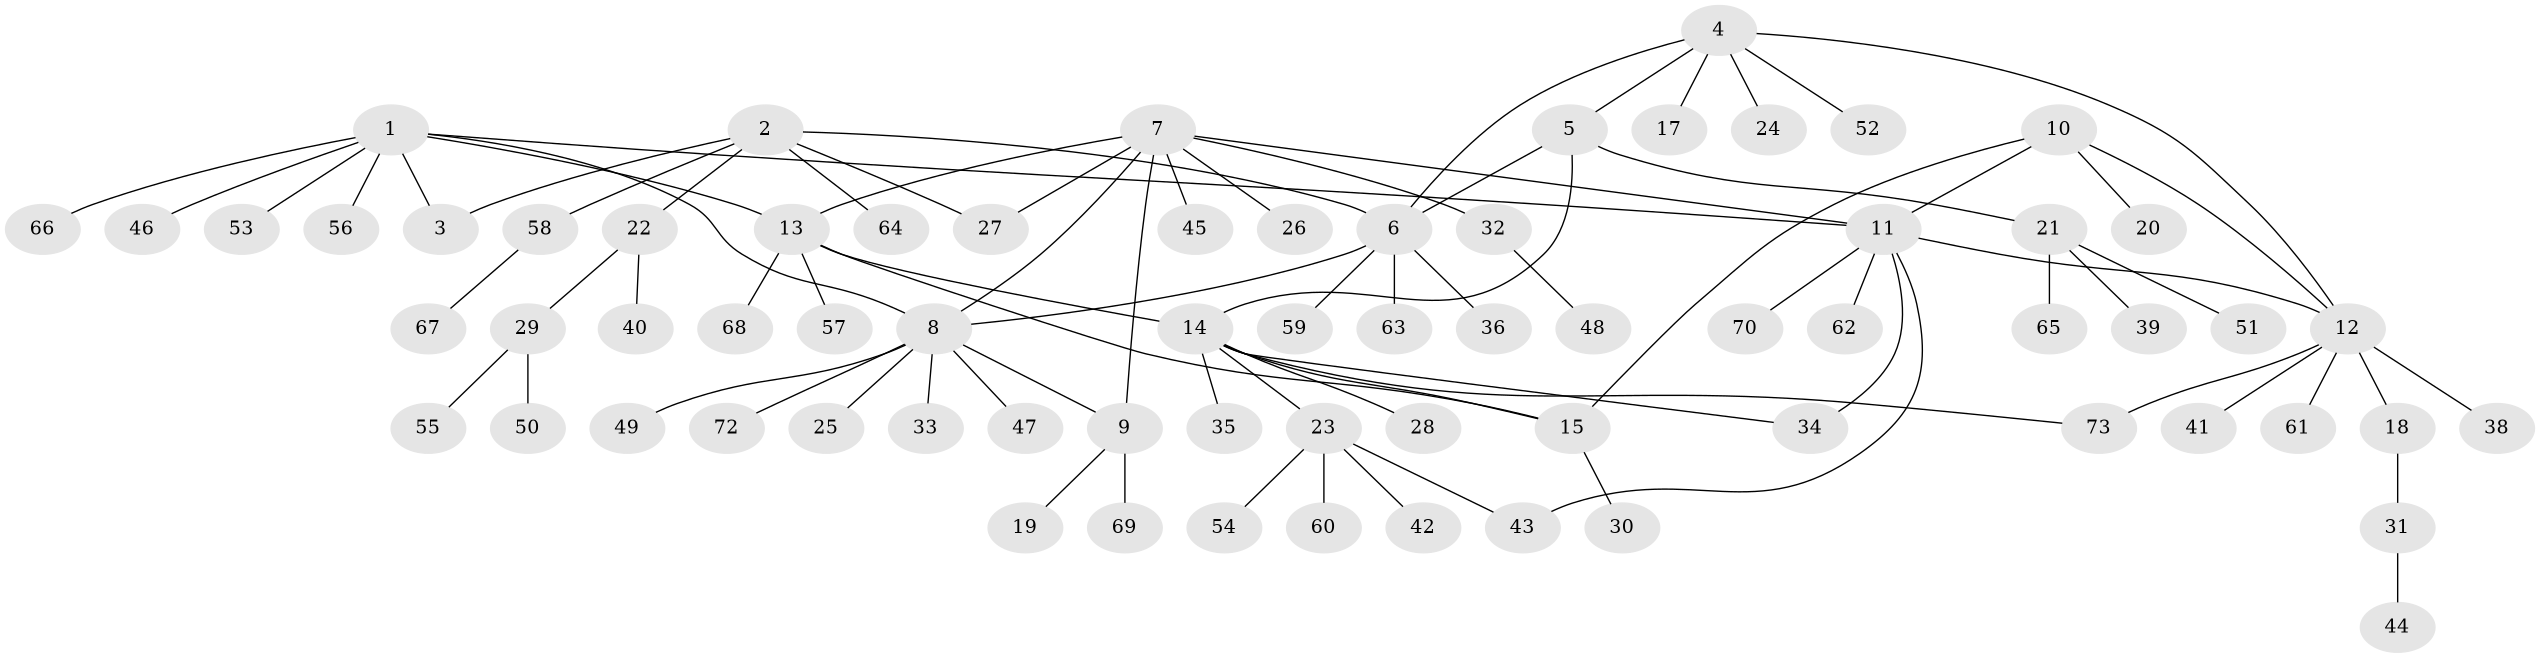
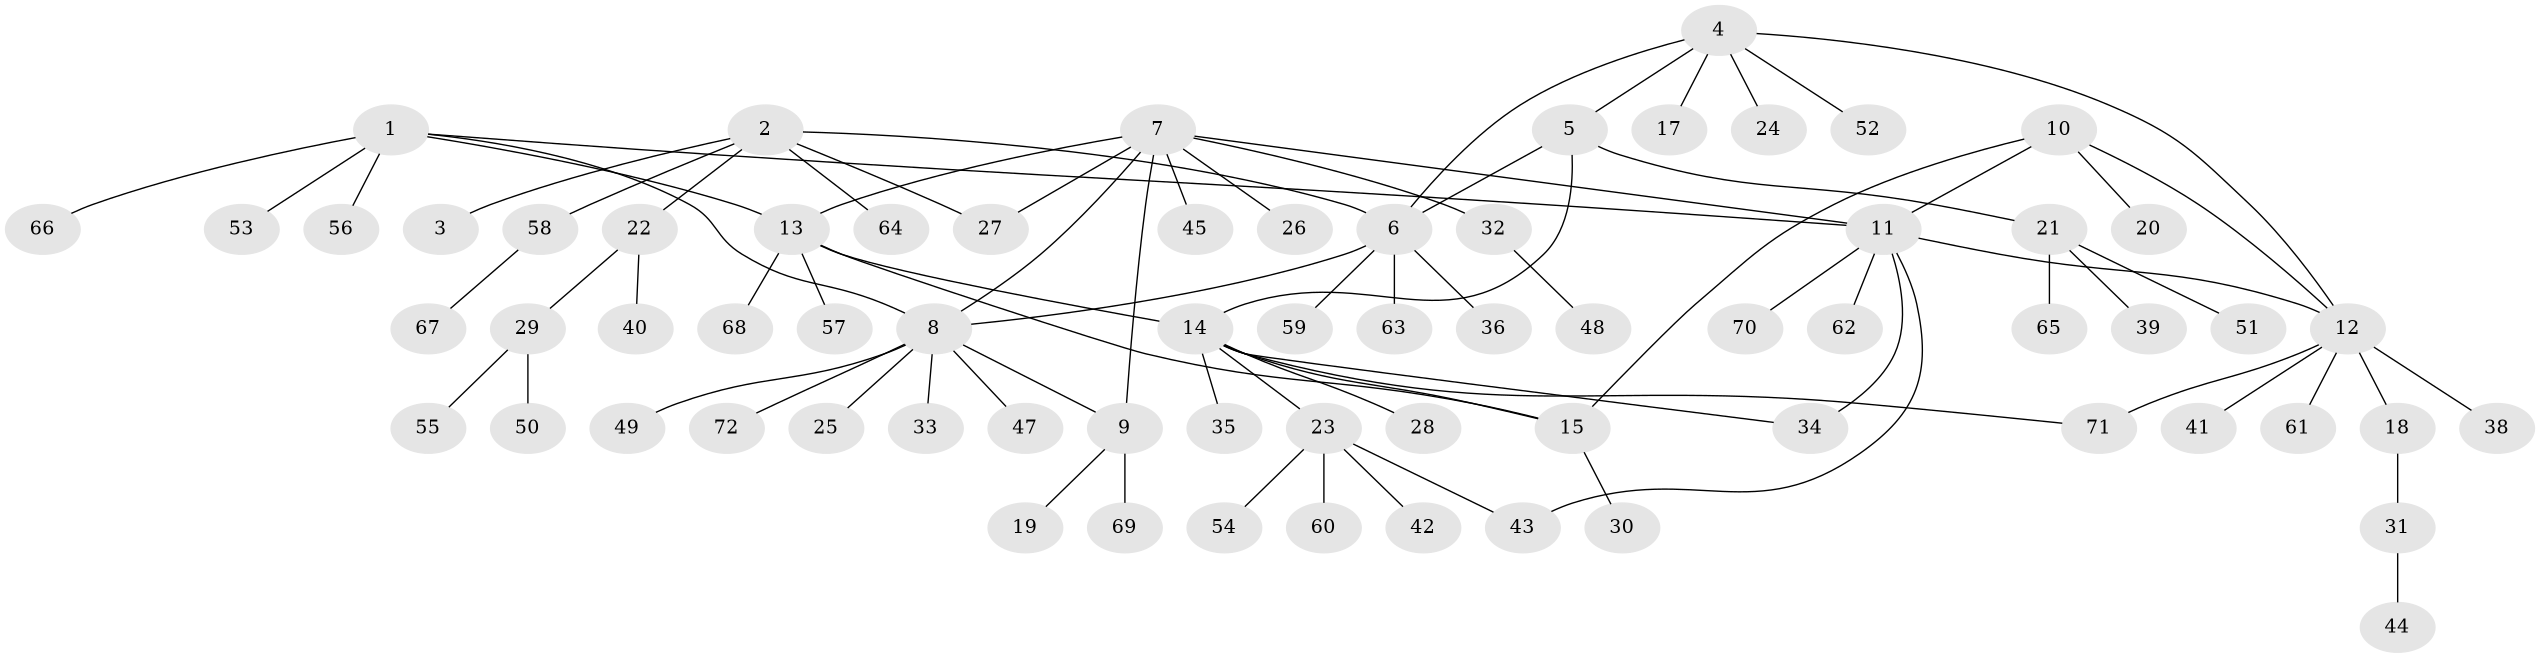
(416, 180) -> none
(142, 229) -> none
(2099, 428) -> (2099, 428)
